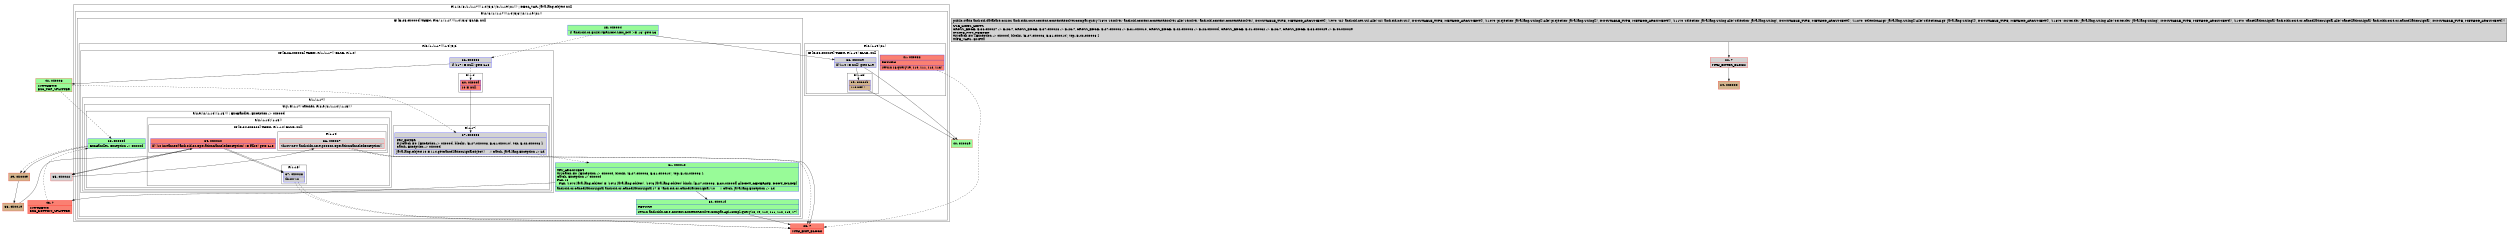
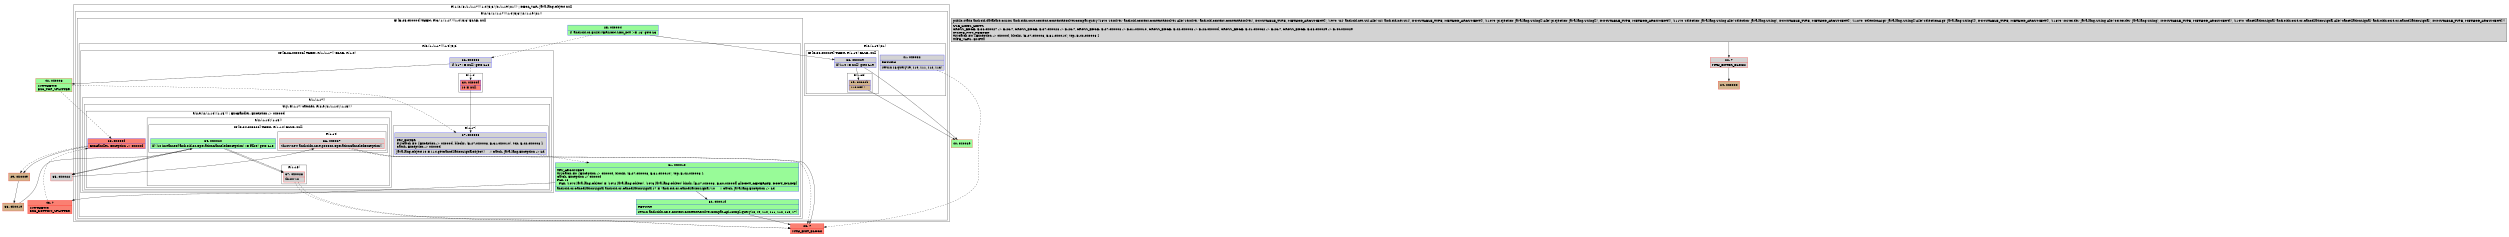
(912, 63) -> (912, 63)
(117, 144) -> (117, 144)
(213, 144) -> (213, 144)
(294, 177) -> (294, 177)
